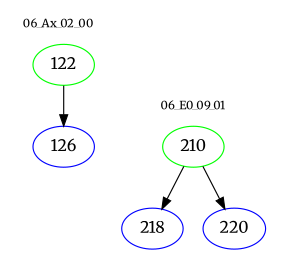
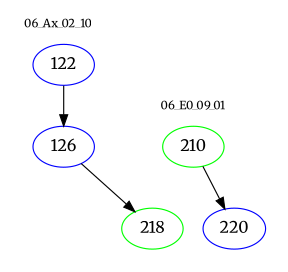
(59, 24) -> (59, 24)
(64, 65) -> (64, 65)
(176, 183) -> (104, 184)
(152, 229) -> (152, 229)
